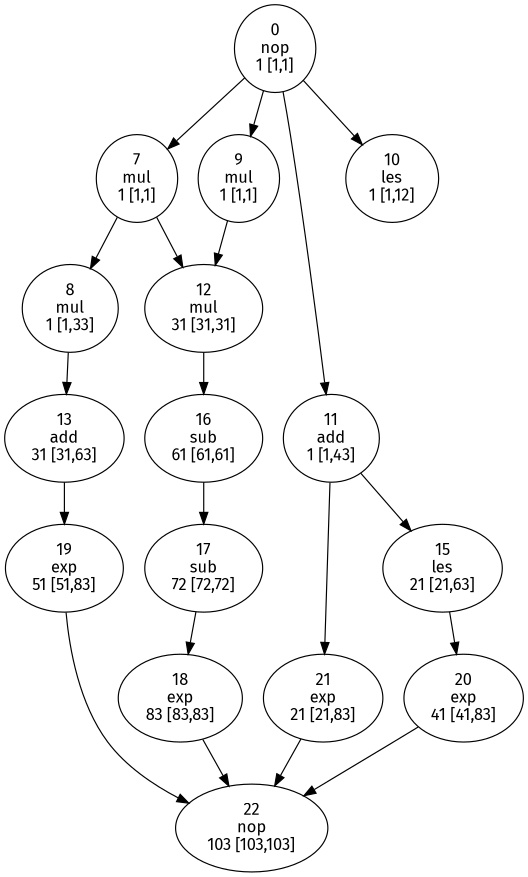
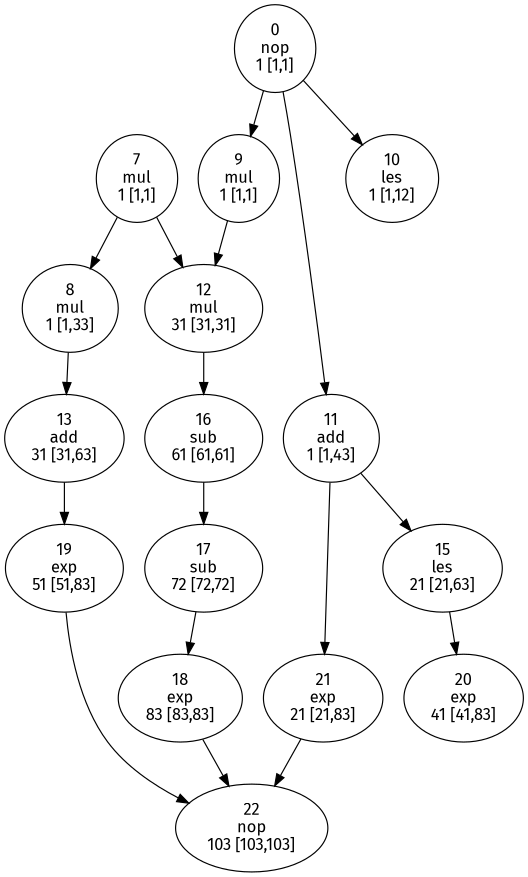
(211, 109) -> none
(366, 758) -> none
